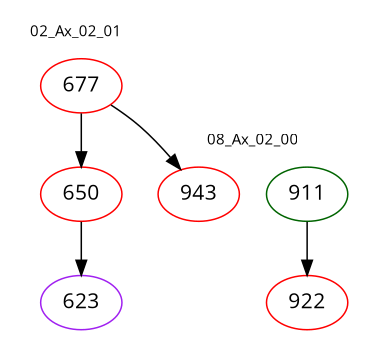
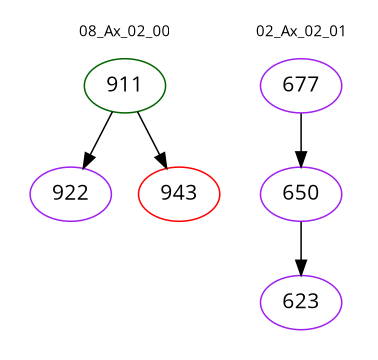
(81, 86) -> (301, 86)
(156, 141) -> (149, 133)
(81, 194) -> (301, 194)
(307, 303) -> (71, 194)
